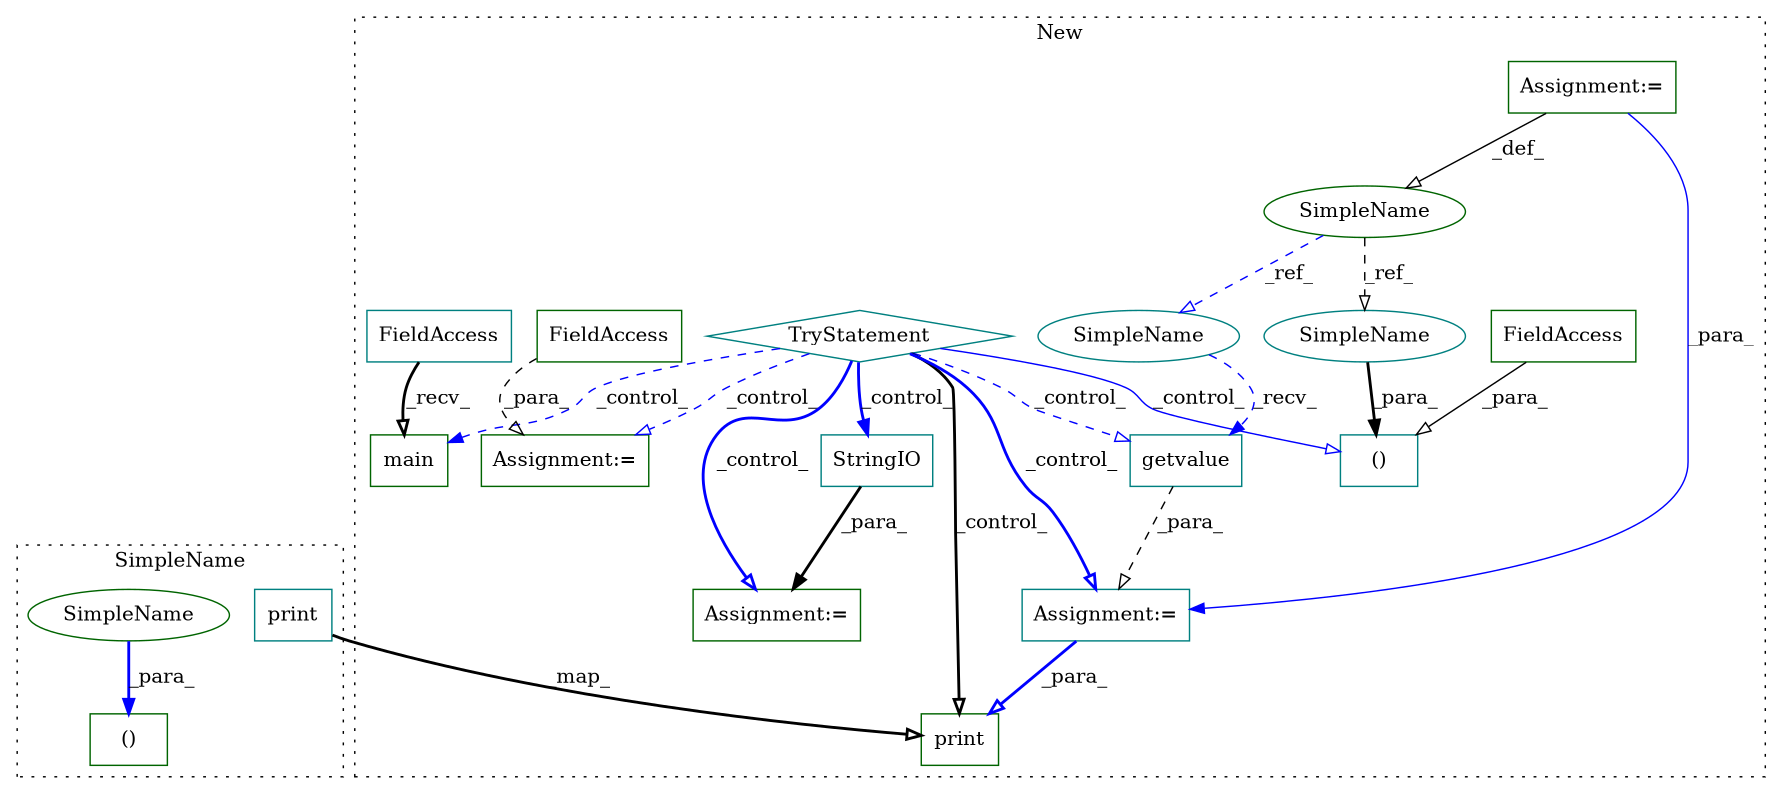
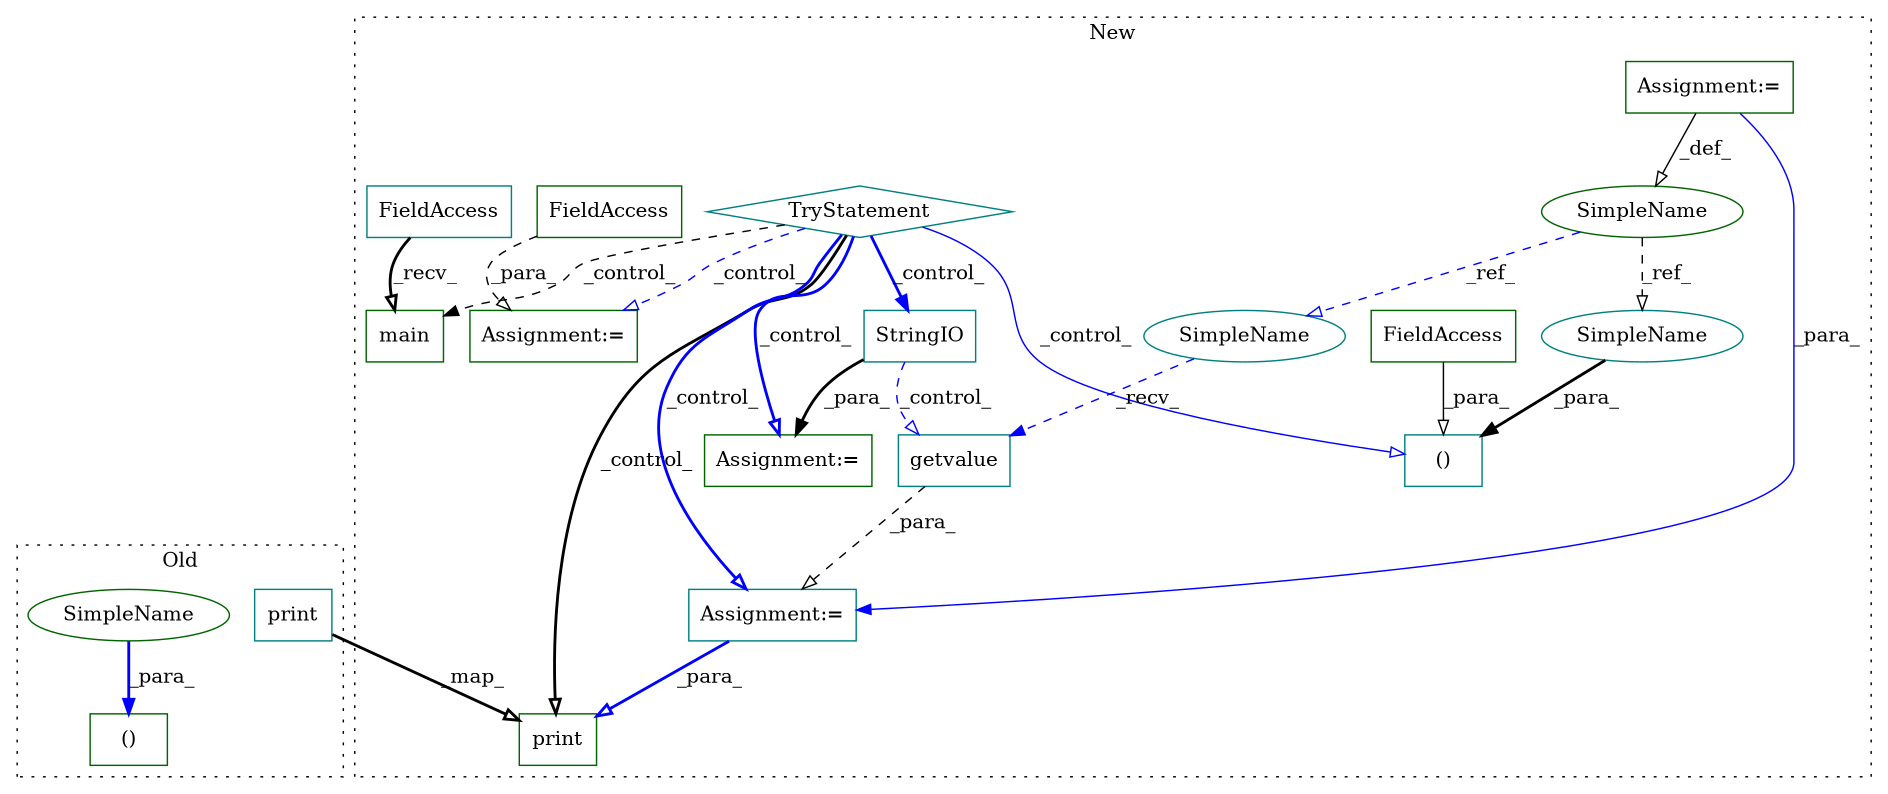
(616, 381) -> (616, 255)
(1014, 396) -> (897, 394)
(180, 561) -> (180, 561)
